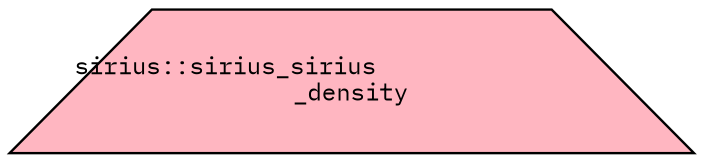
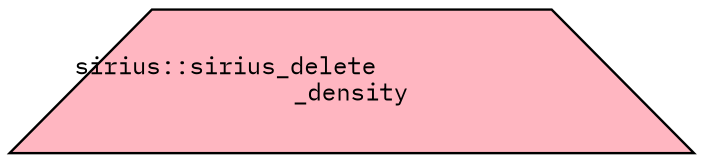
(352, 81) -> (352, 81)
